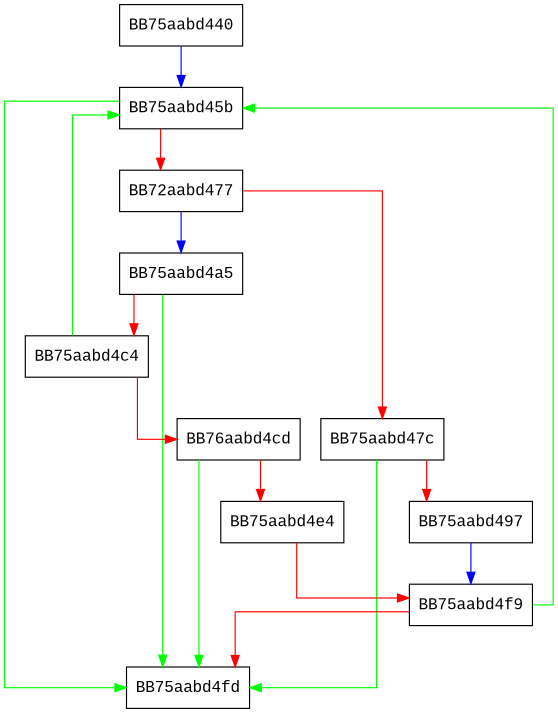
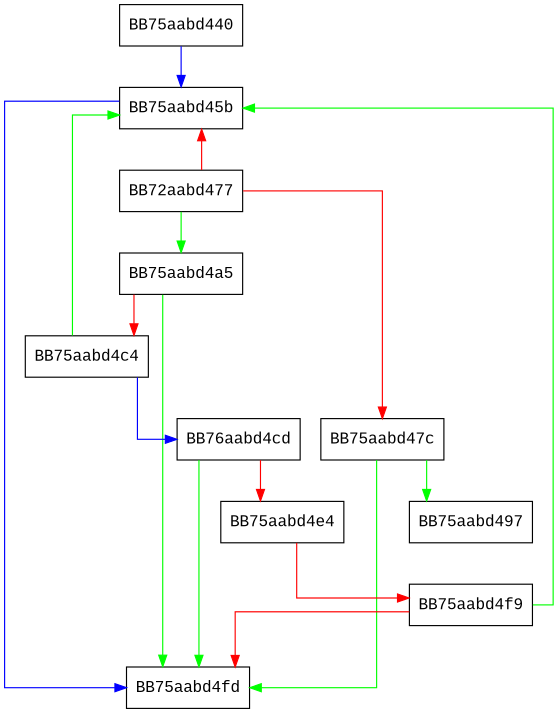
(161, 144) -> (202, 155)
(181, 226) -> (181, 226)
(5, 392) -> (5, 392)
(137, 422) -> (137, 422)
(427, 475) -> (427, 475)
(471, 558) -> none
